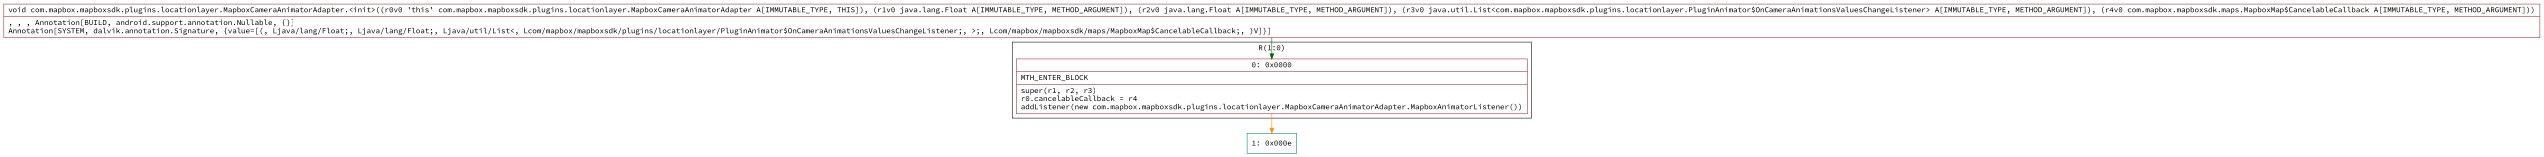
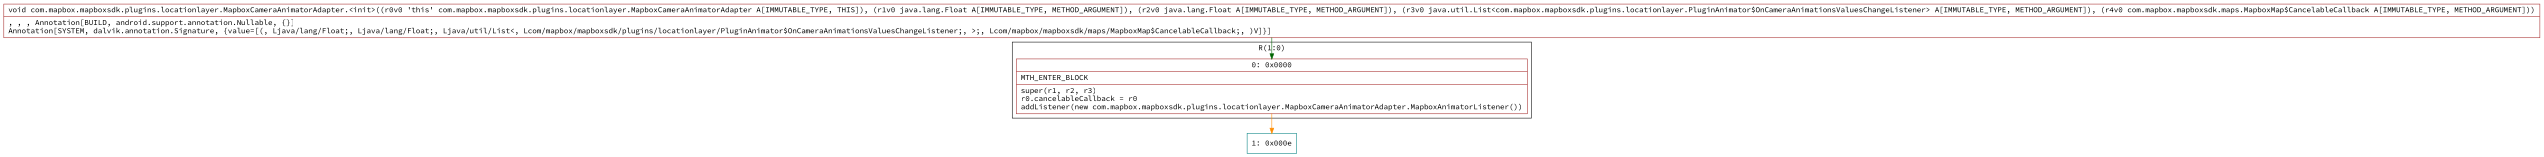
(1079, 99) -> (1079, 99)
